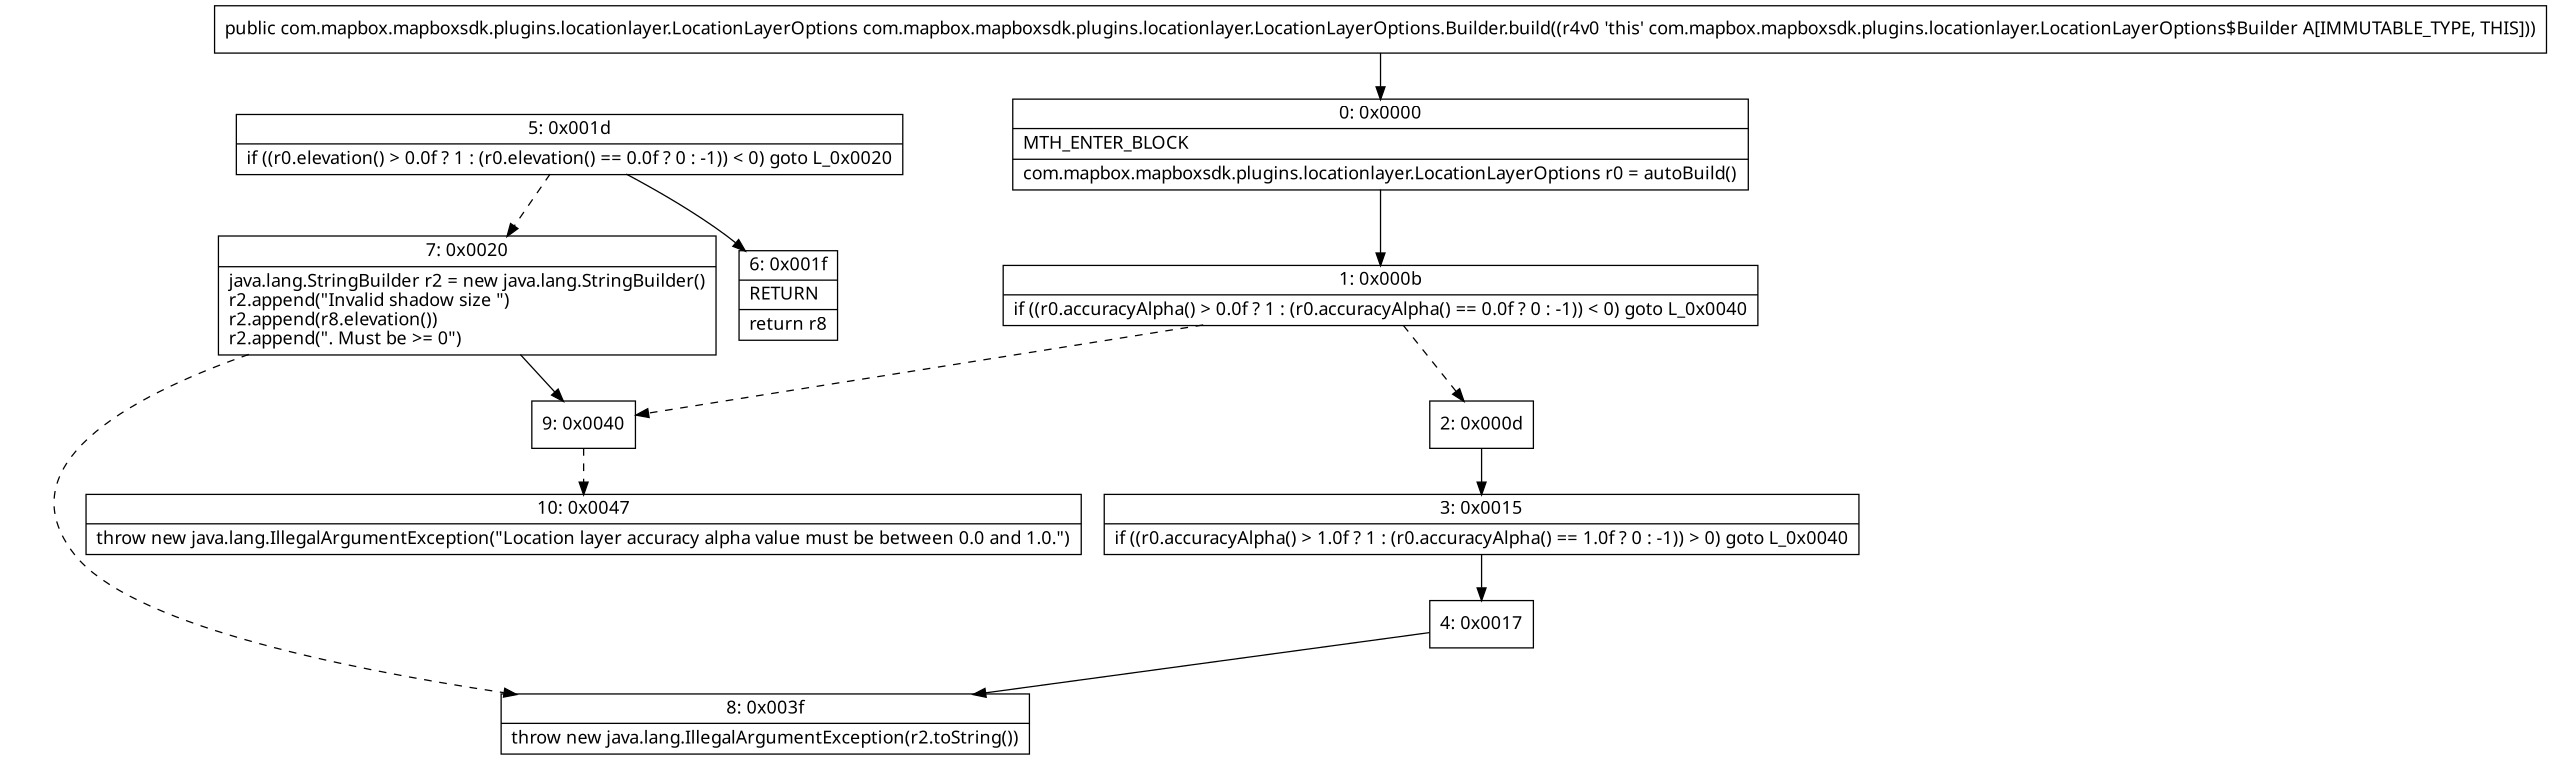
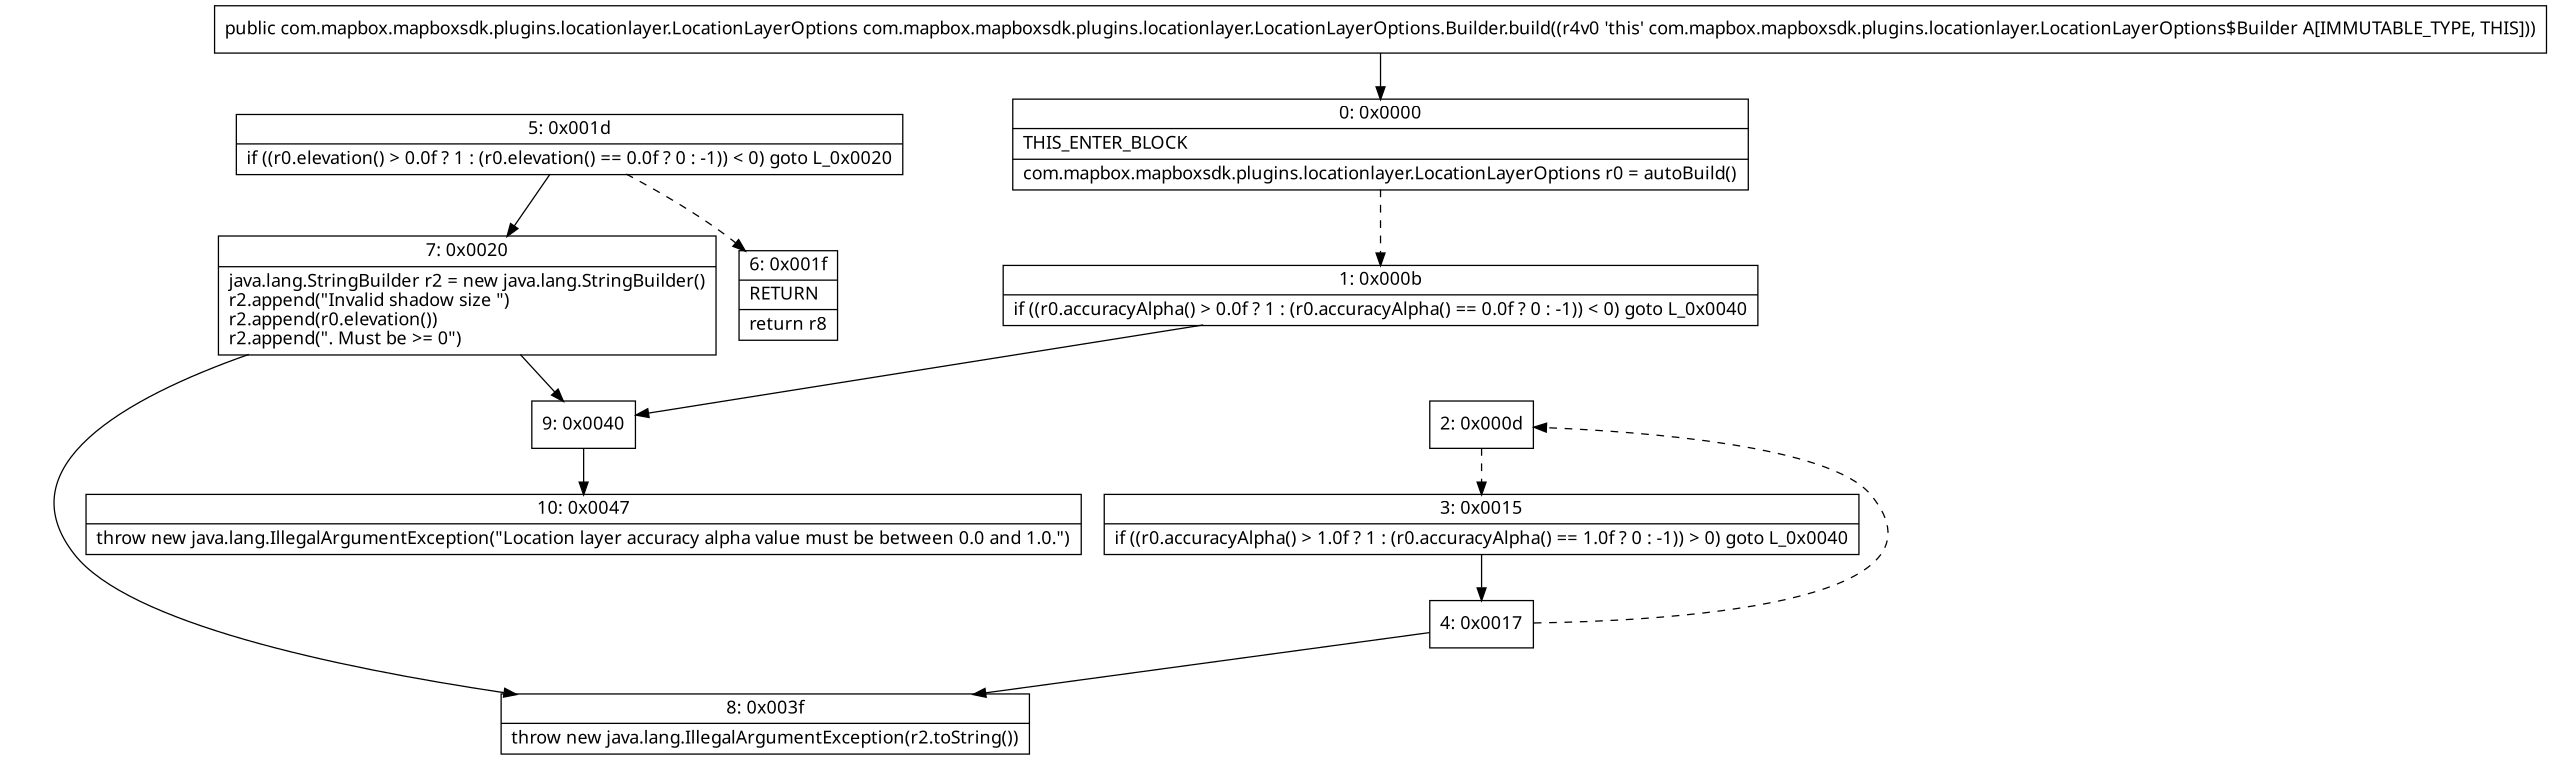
(1106, 143) -> (1106, 143)
(532, 200) -> (532, 200)
(682, 206) -> (682, 206)
(1380, 221) -> (1380, 221)
(334, 320) -> (334, 320)
(1430, 358) -> (1887, 535)
(926, 369) -> (926, 369)
(584, 465) -> (584, 465)
(1482, 465) -> (1482, 465)
(132, 597) -> (132, 597)
